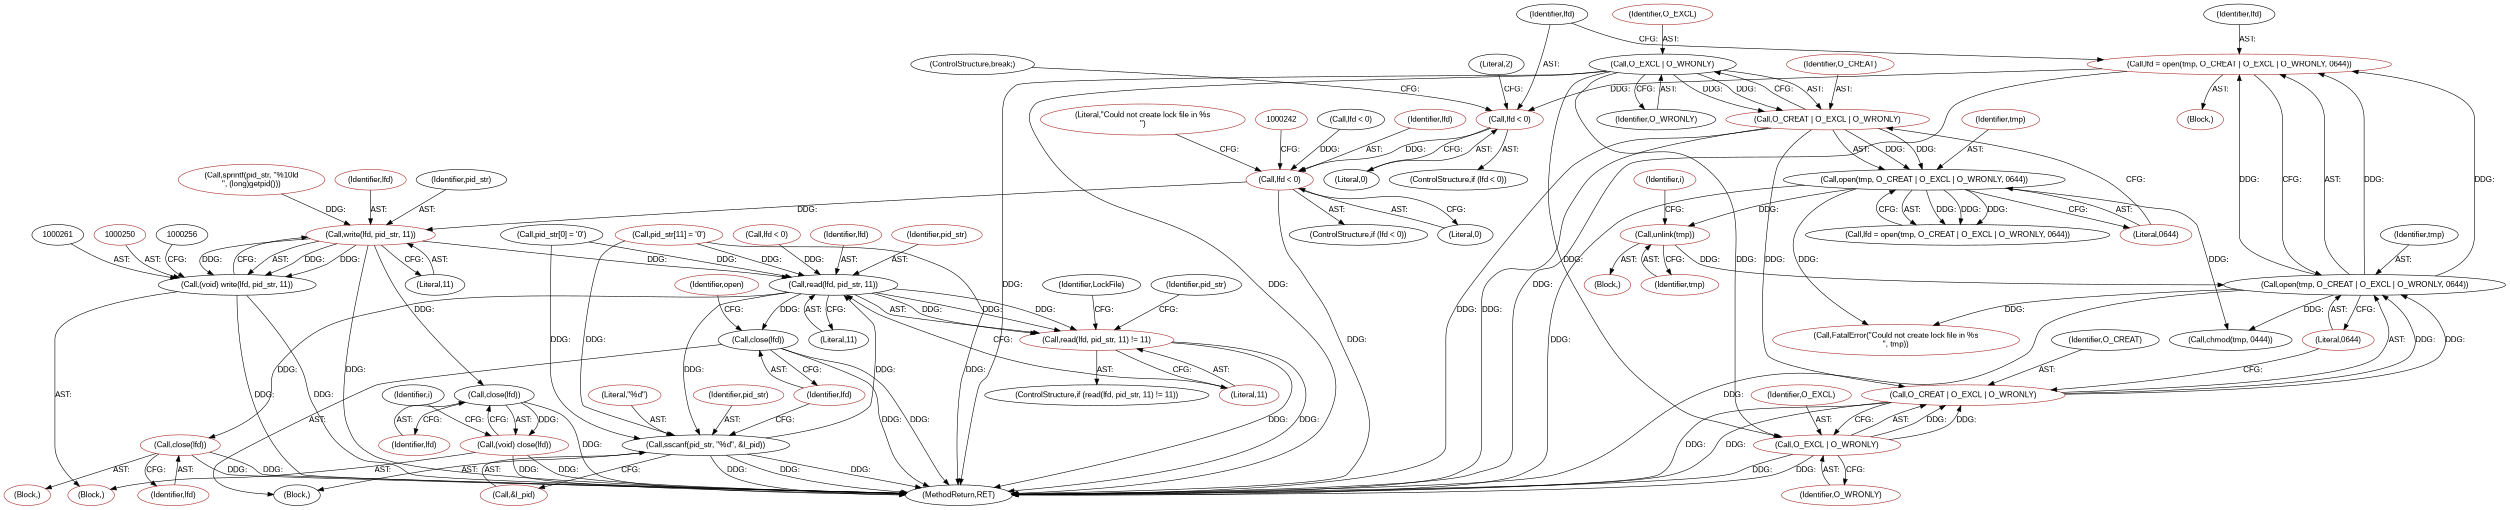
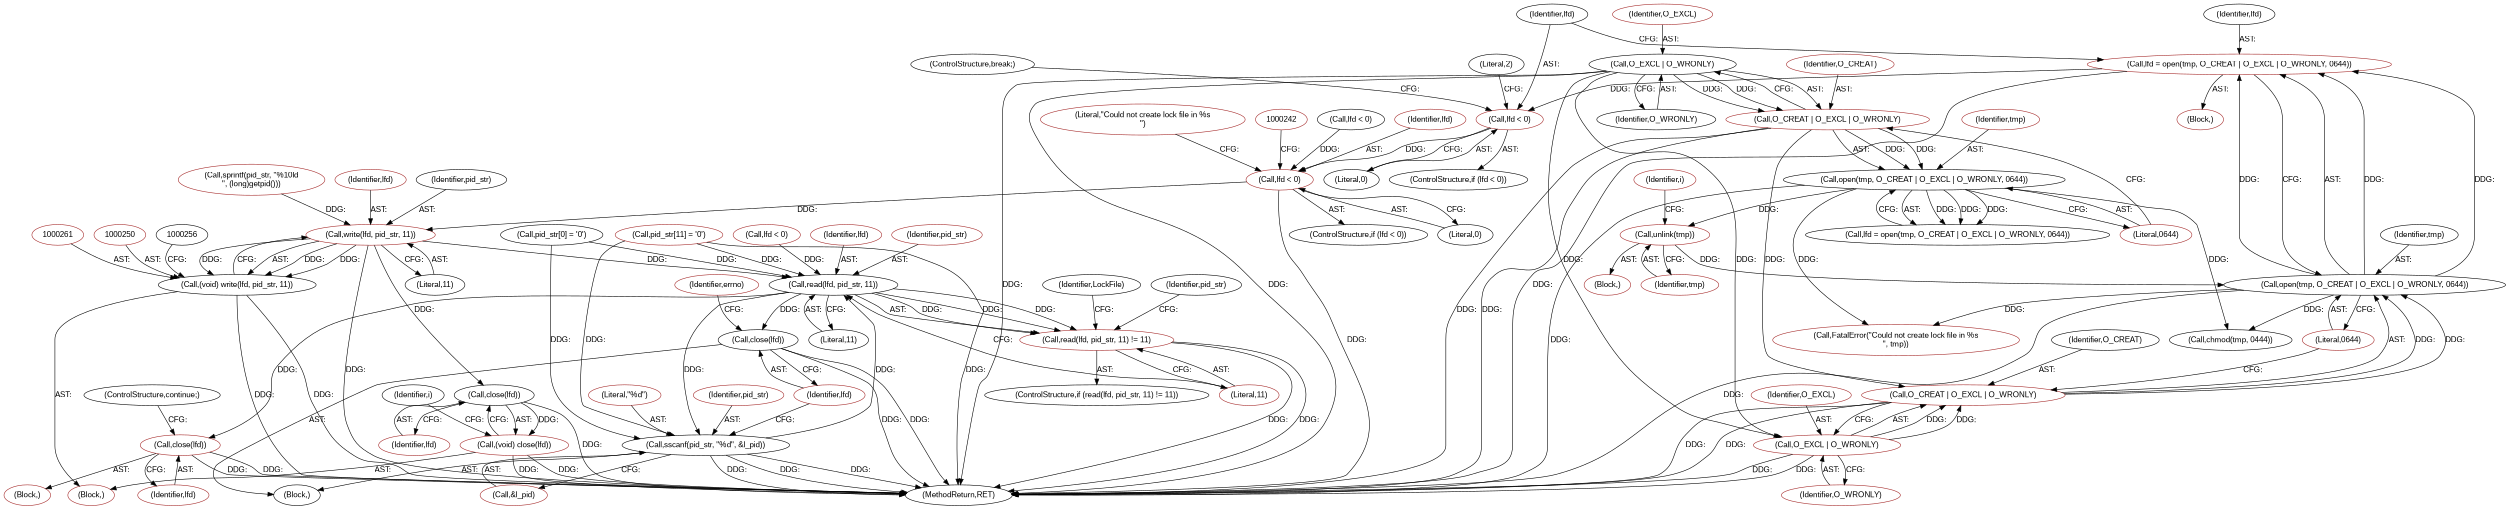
(58, 235) -> (58, 235)
(717, 285) -> (717, 285)
none -> (152, 395)
